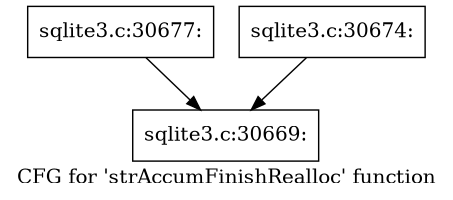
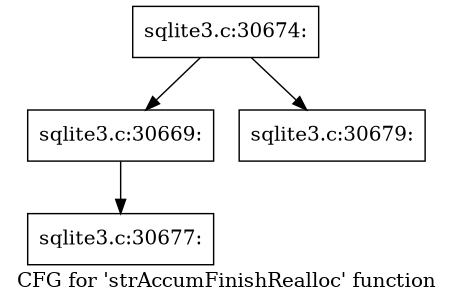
(168, 79) -> (121, 180)
none -> (332, 136)
